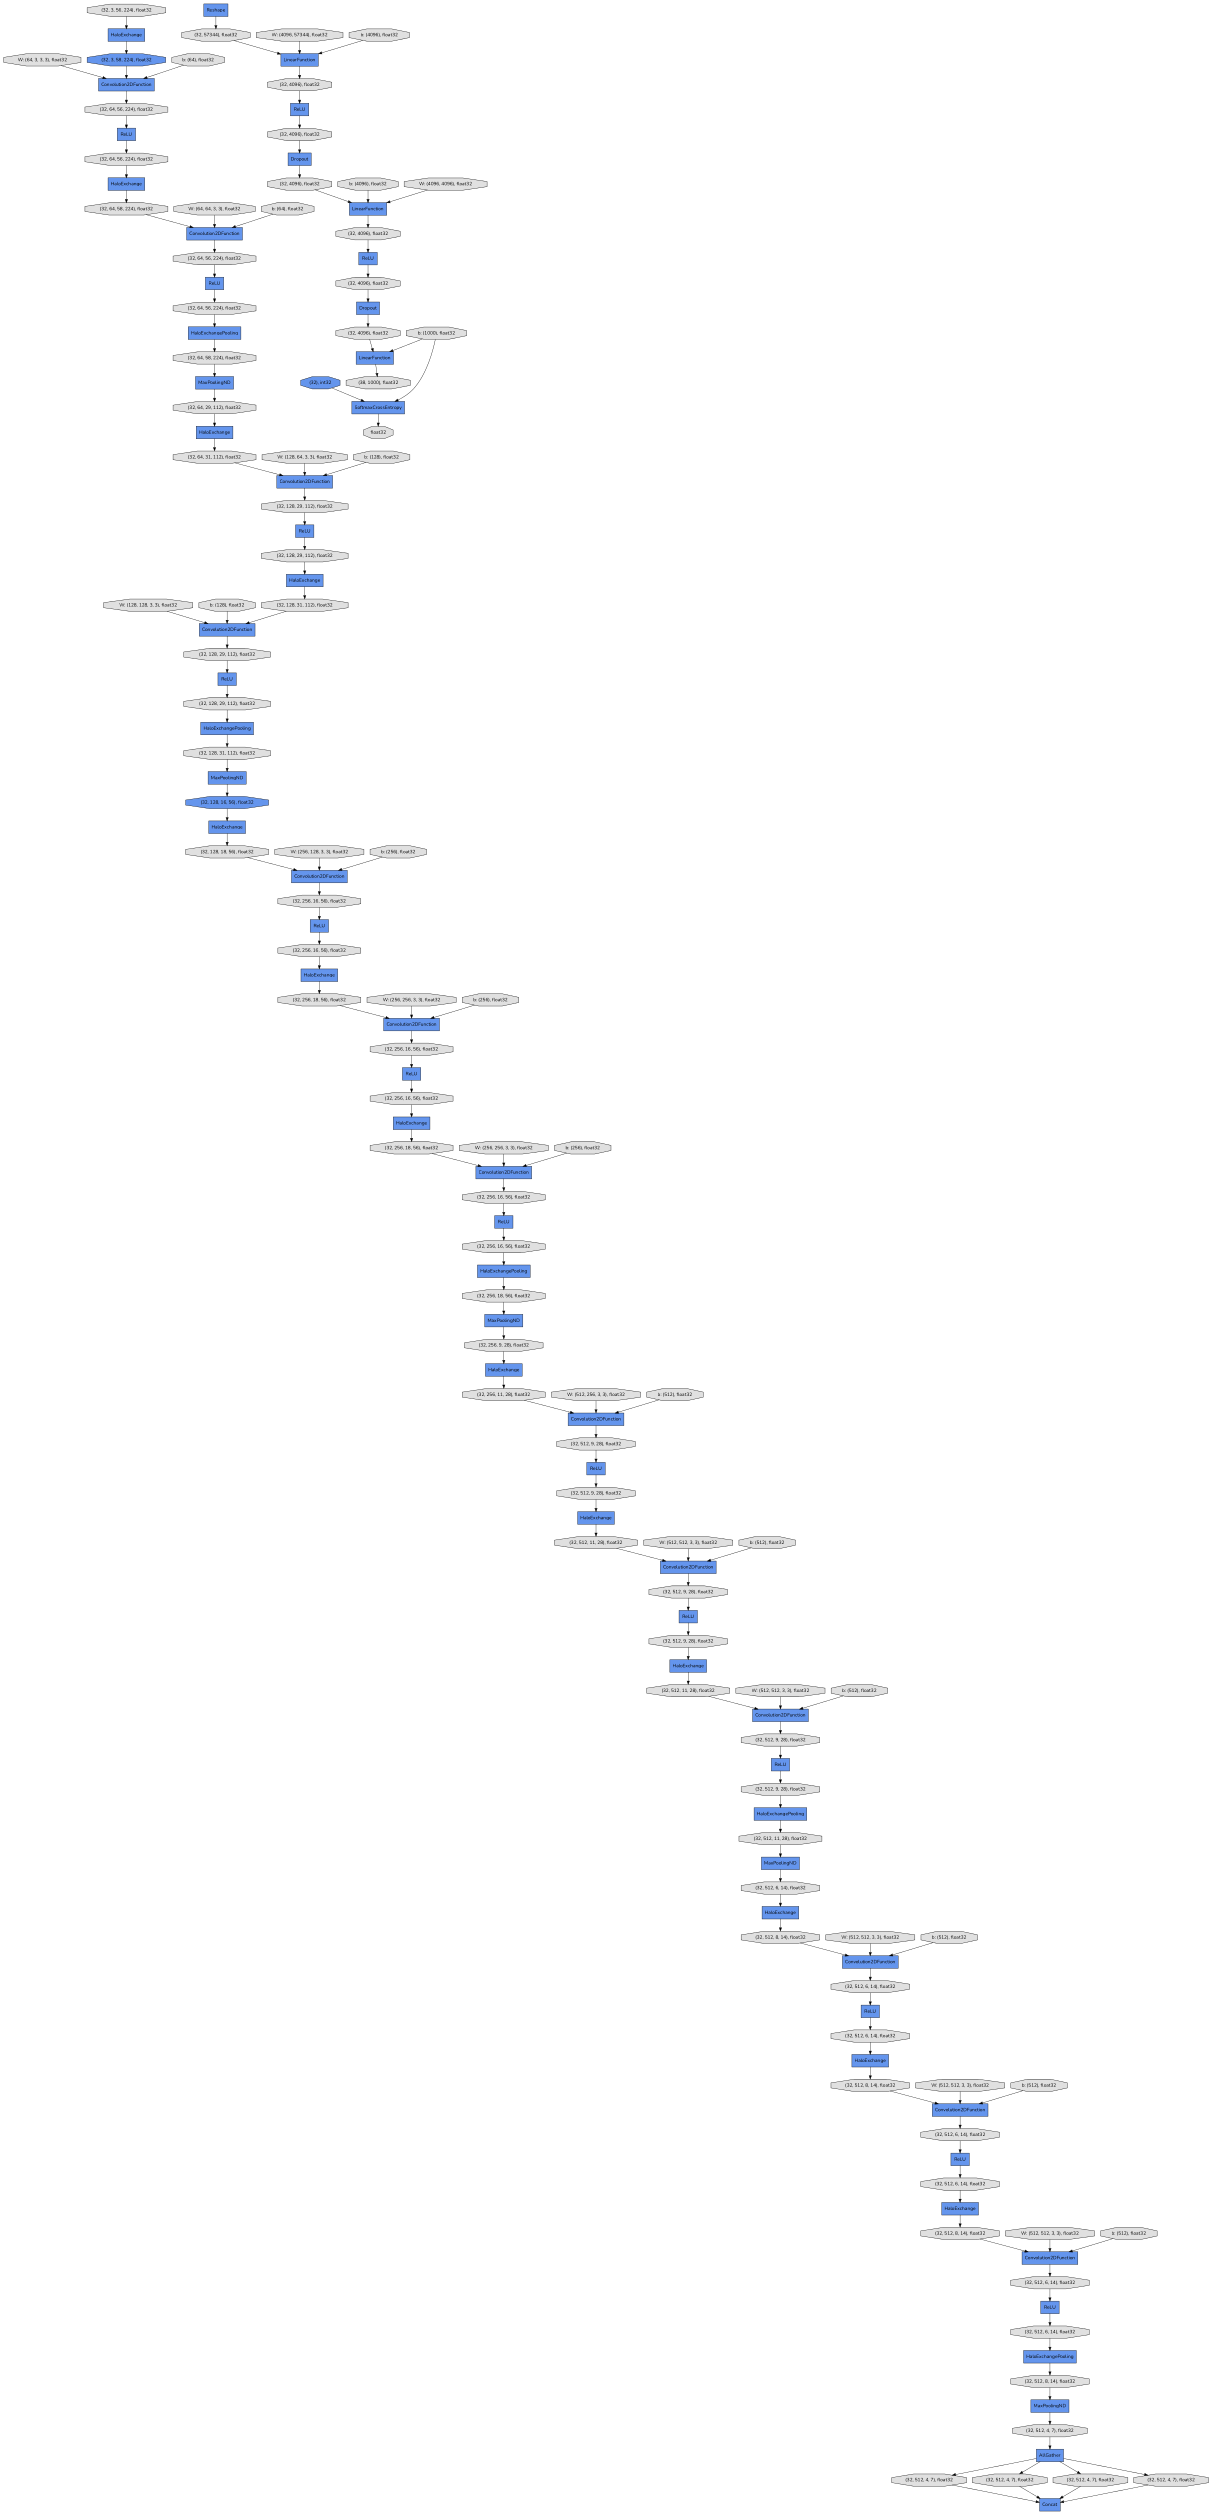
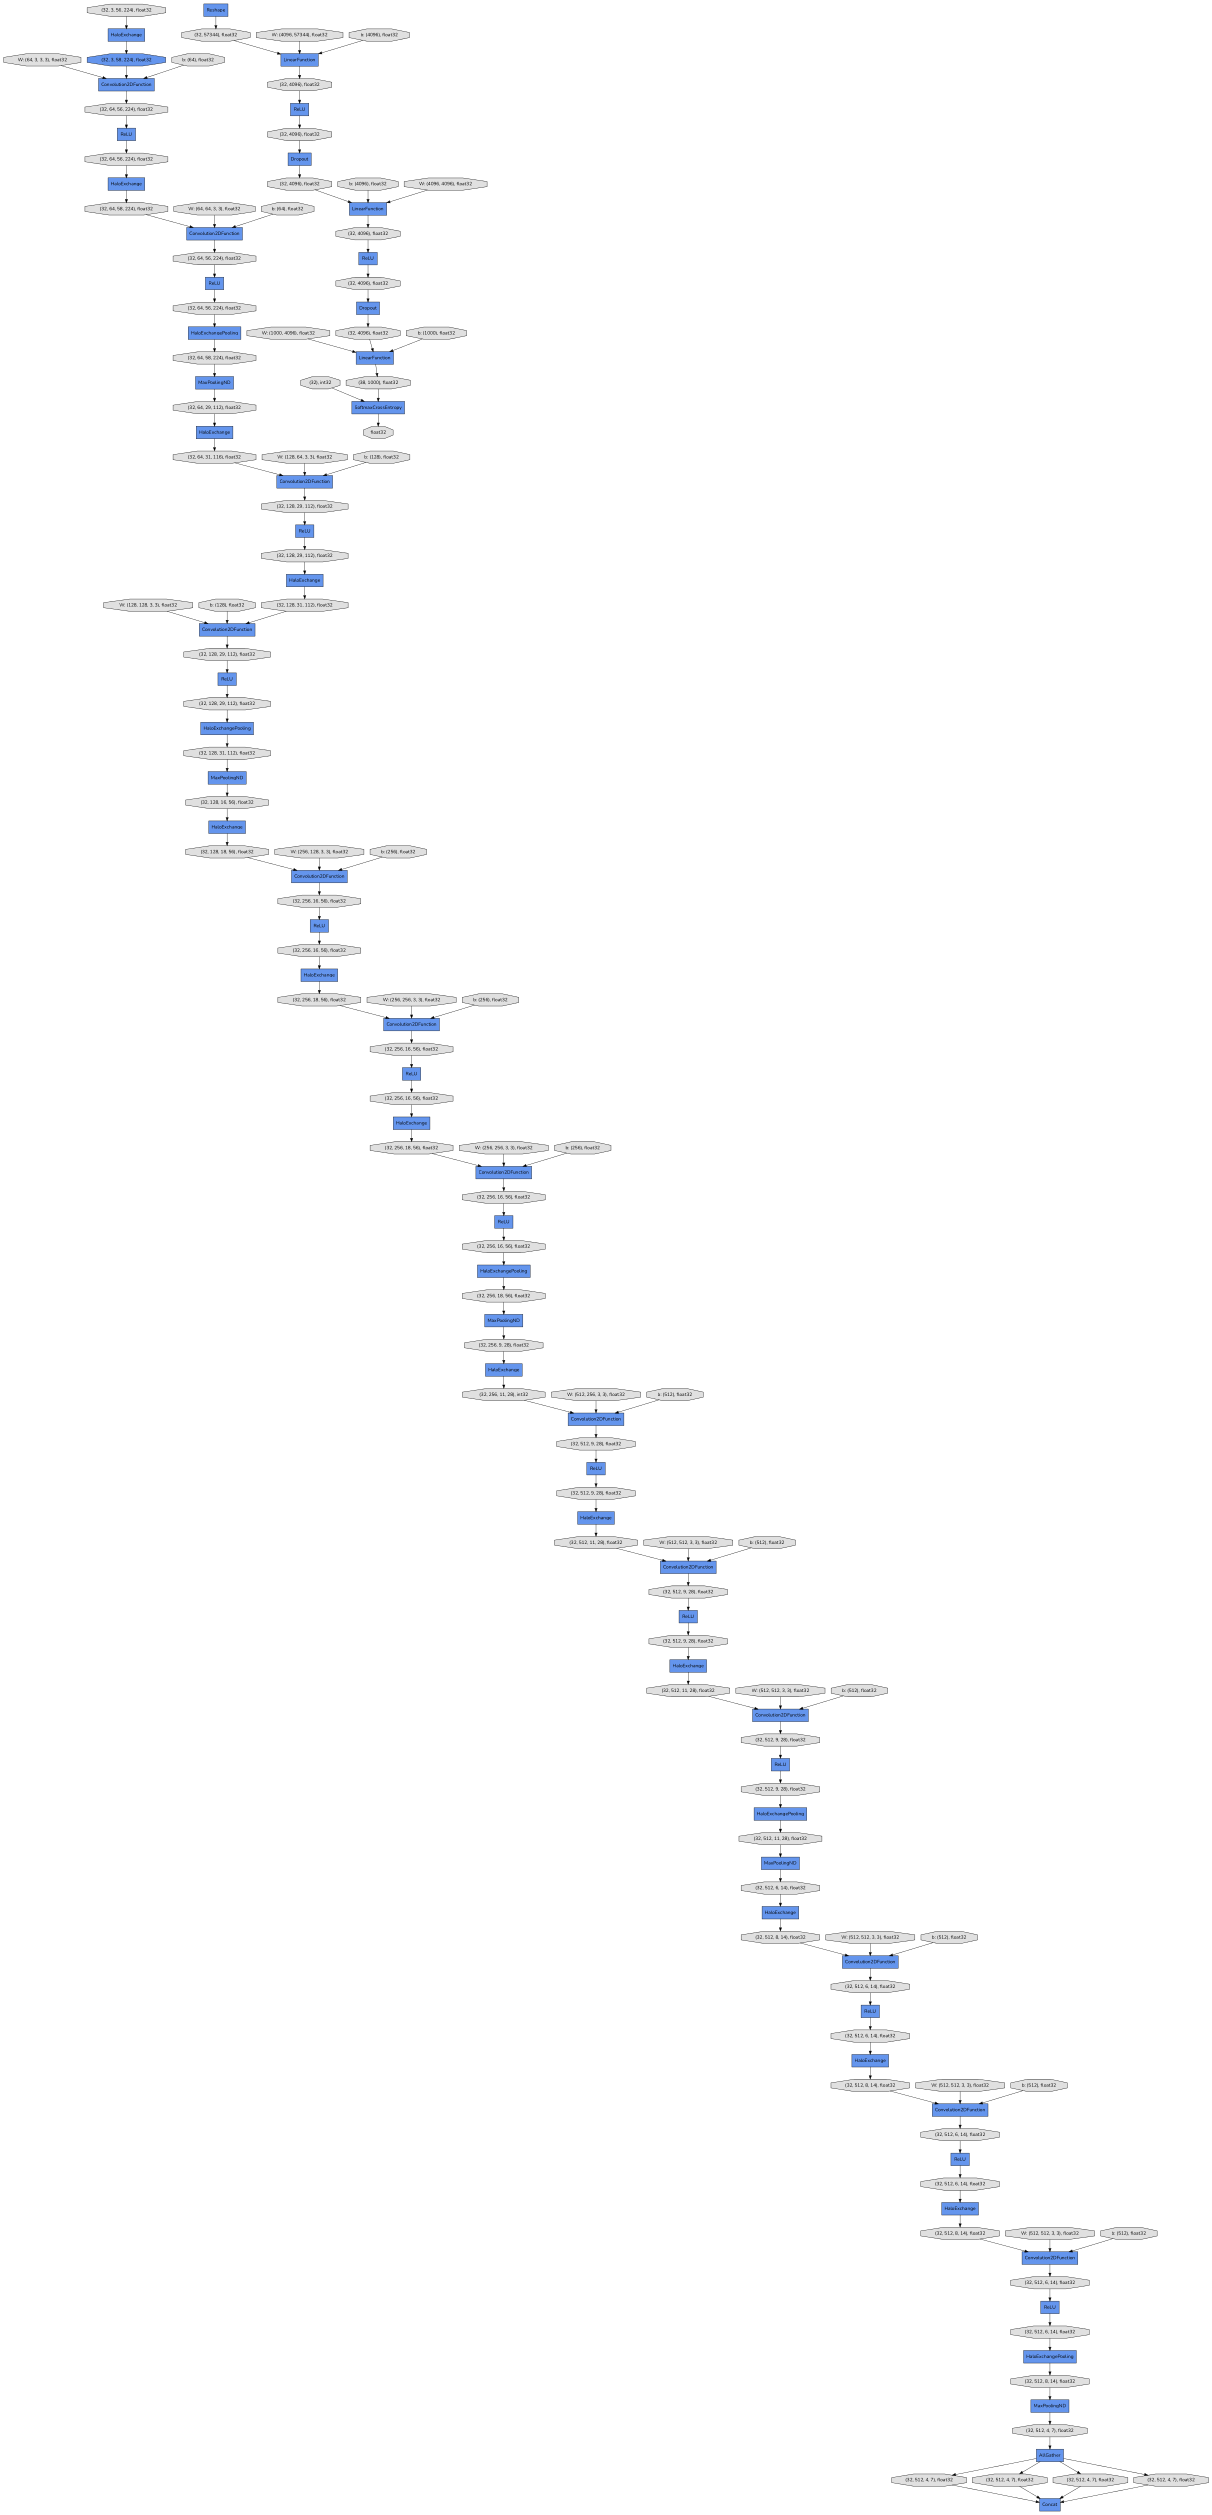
none -> (288, 333)
(423, 374) -> (378, 394)
(320, 383) -> (320, 383)
(215, 457) -> (215, 457)
(227, 803) -> (227, 803)
(504, 1395) -> (504, 1395)
